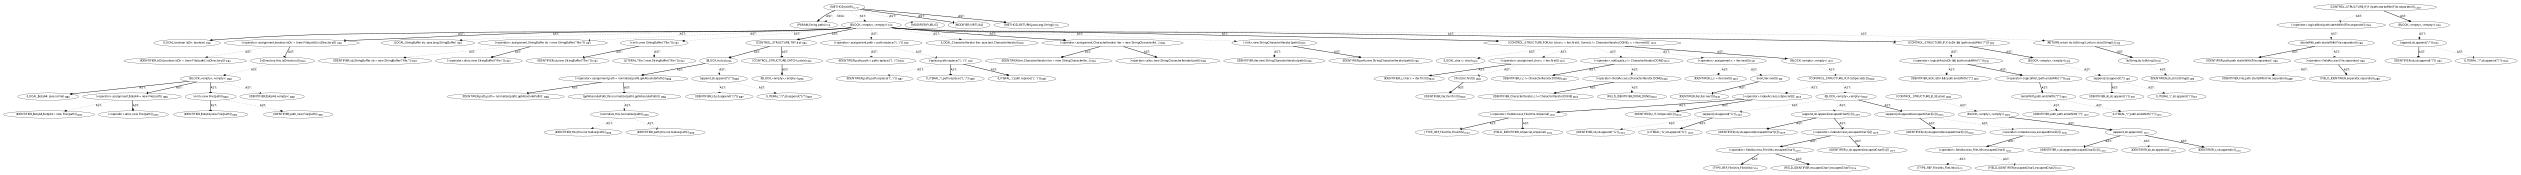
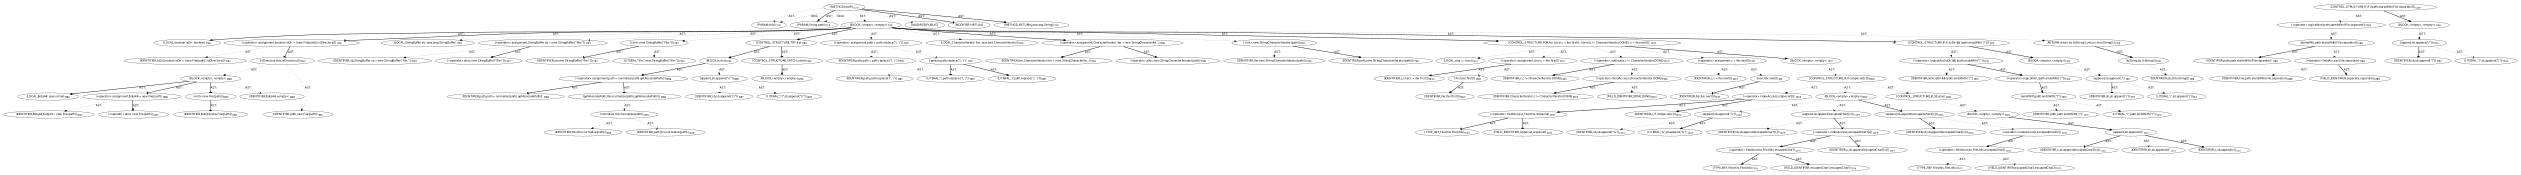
none -> (769, 25)
none -> (1882, 87)
(253, 105) -> (302, 85)
(1793, 123) -> (1793, 123)
